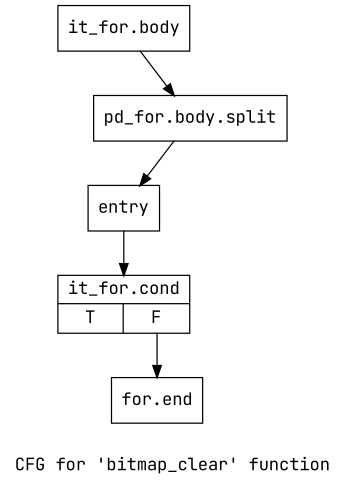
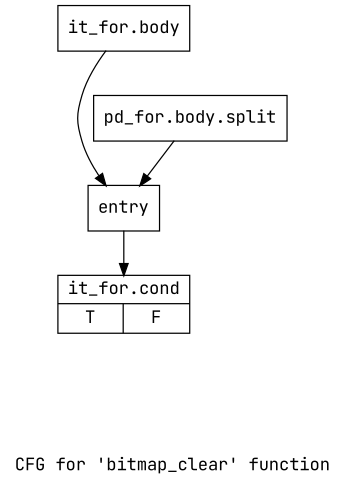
(153, 68) -> (78, 112)
(157, 400) -> none
